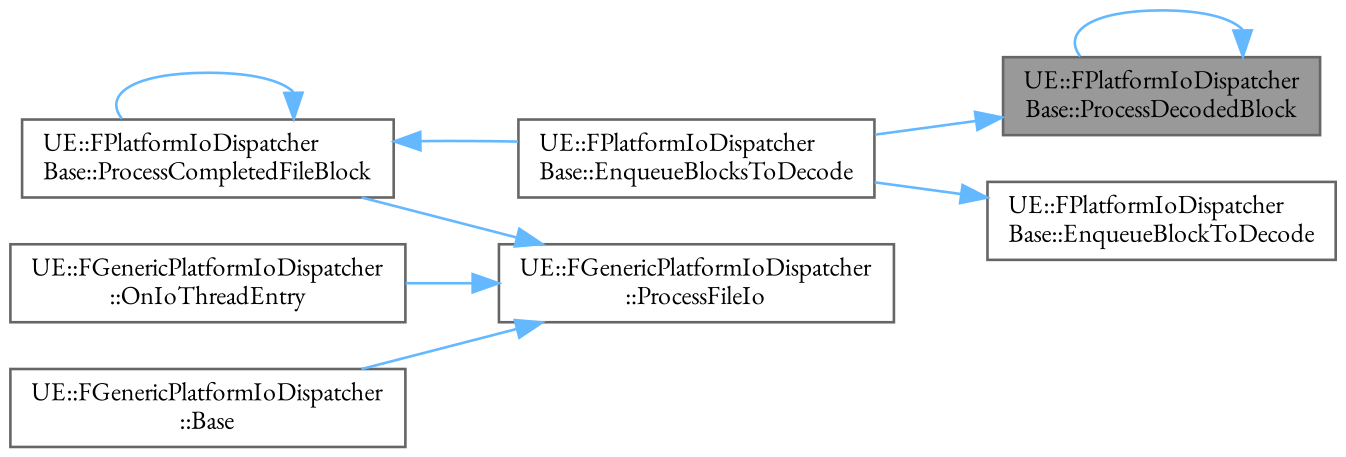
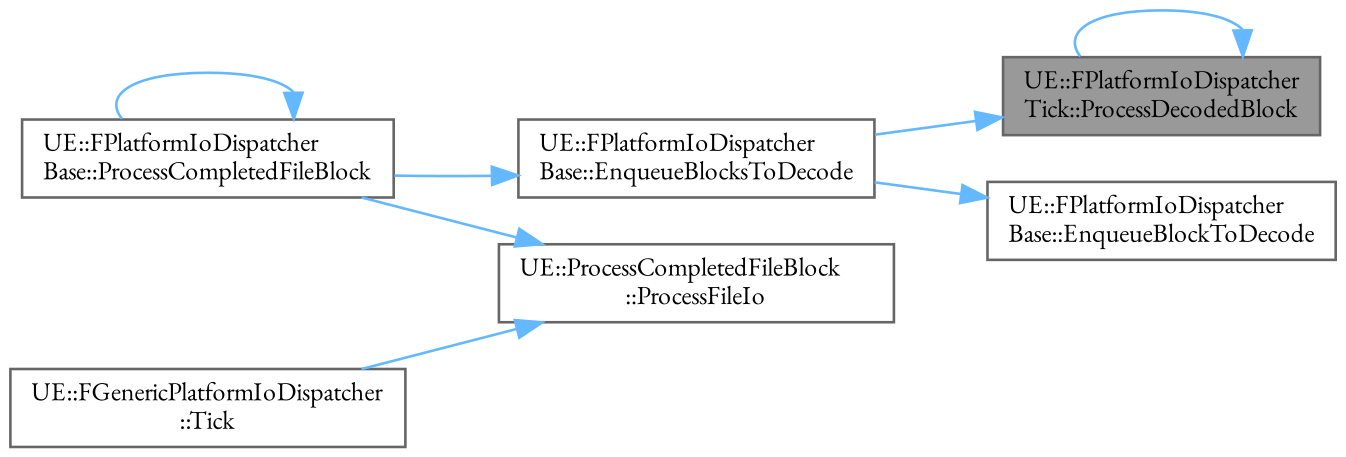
(1162, 96) -> (1162, 96)
(470, 141) -> (443, 176)
(208, 283) -> none
(696, 283) -> (696, 283)
(208, 408) -> (208, 408)
